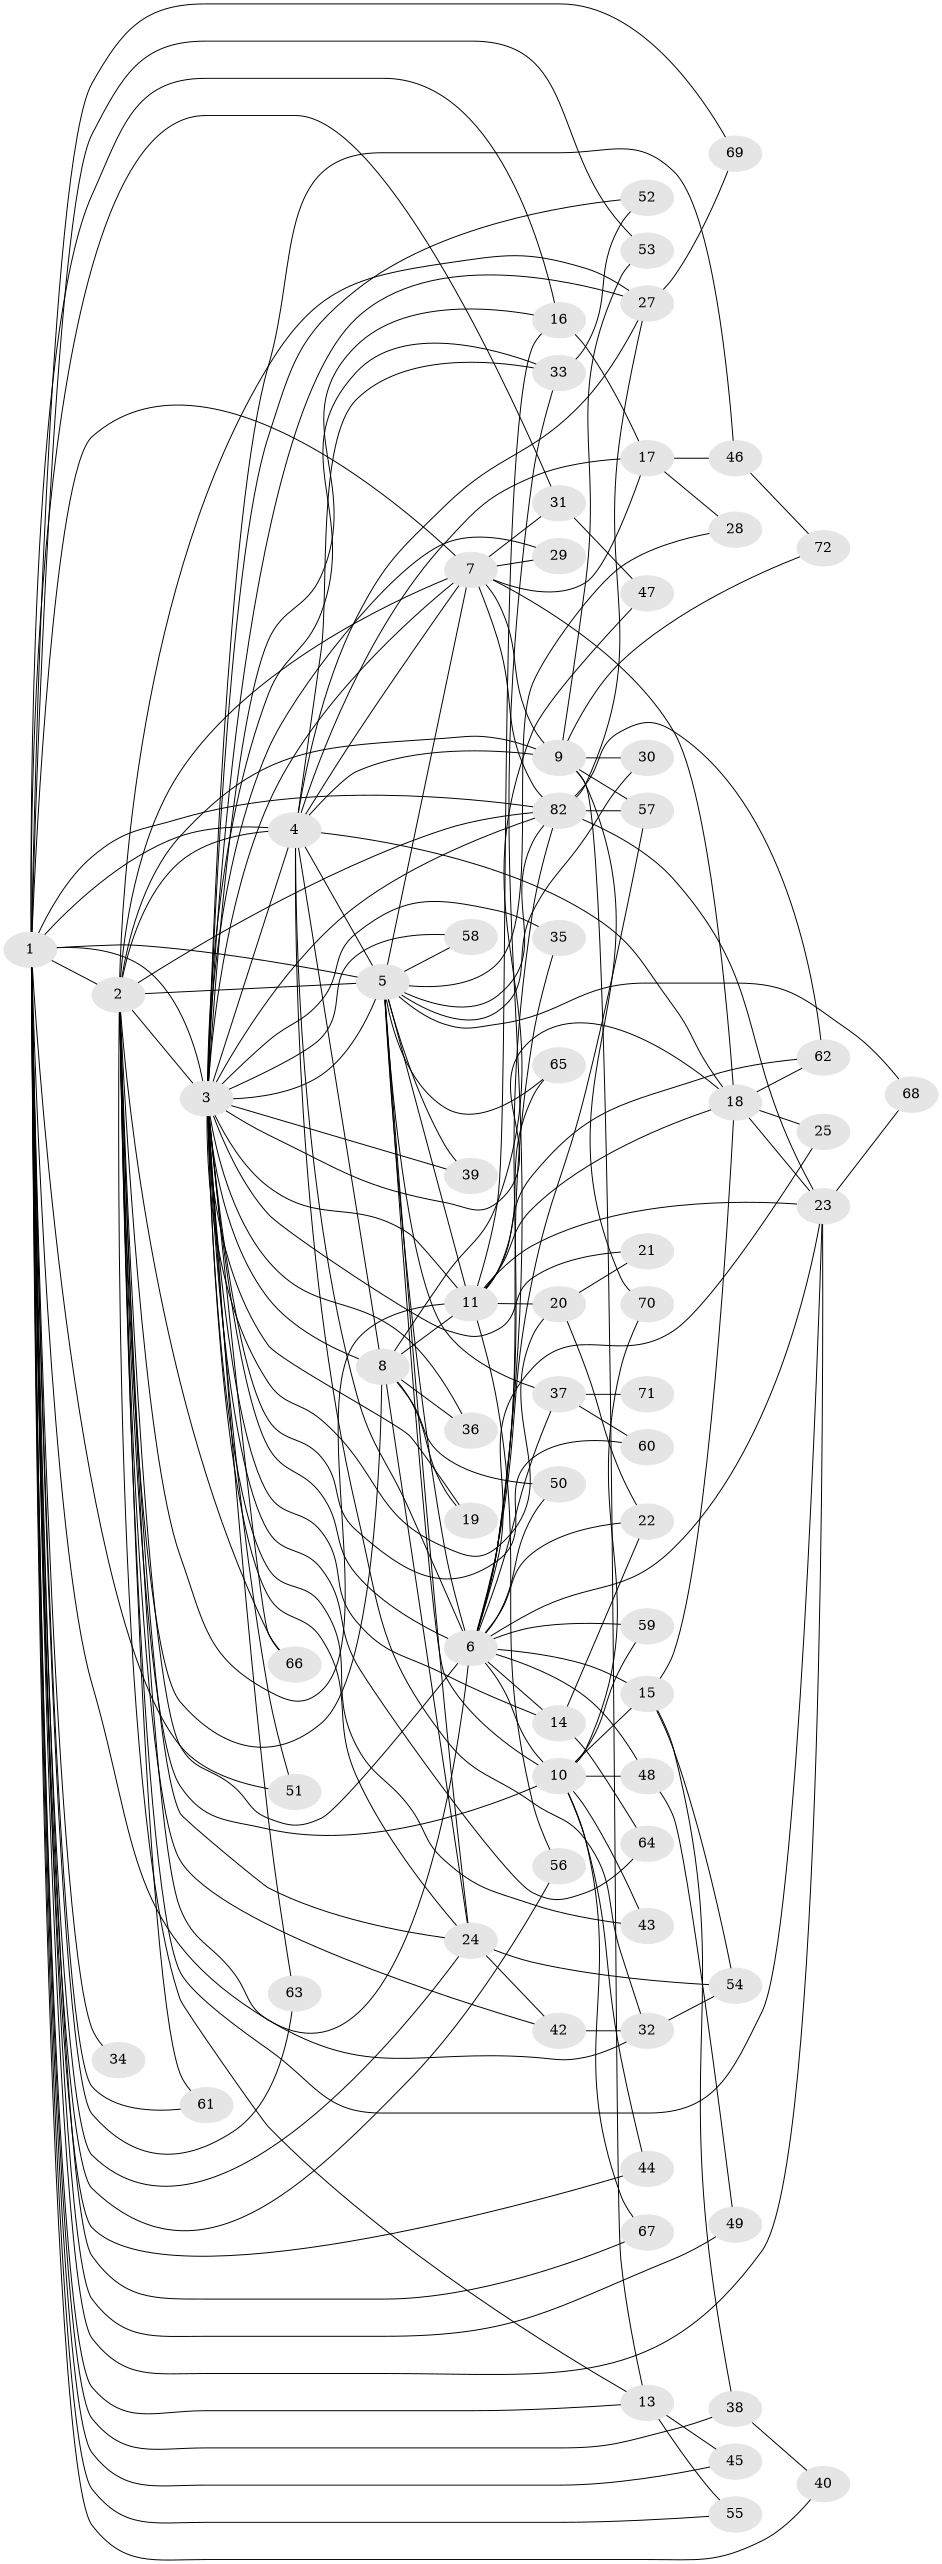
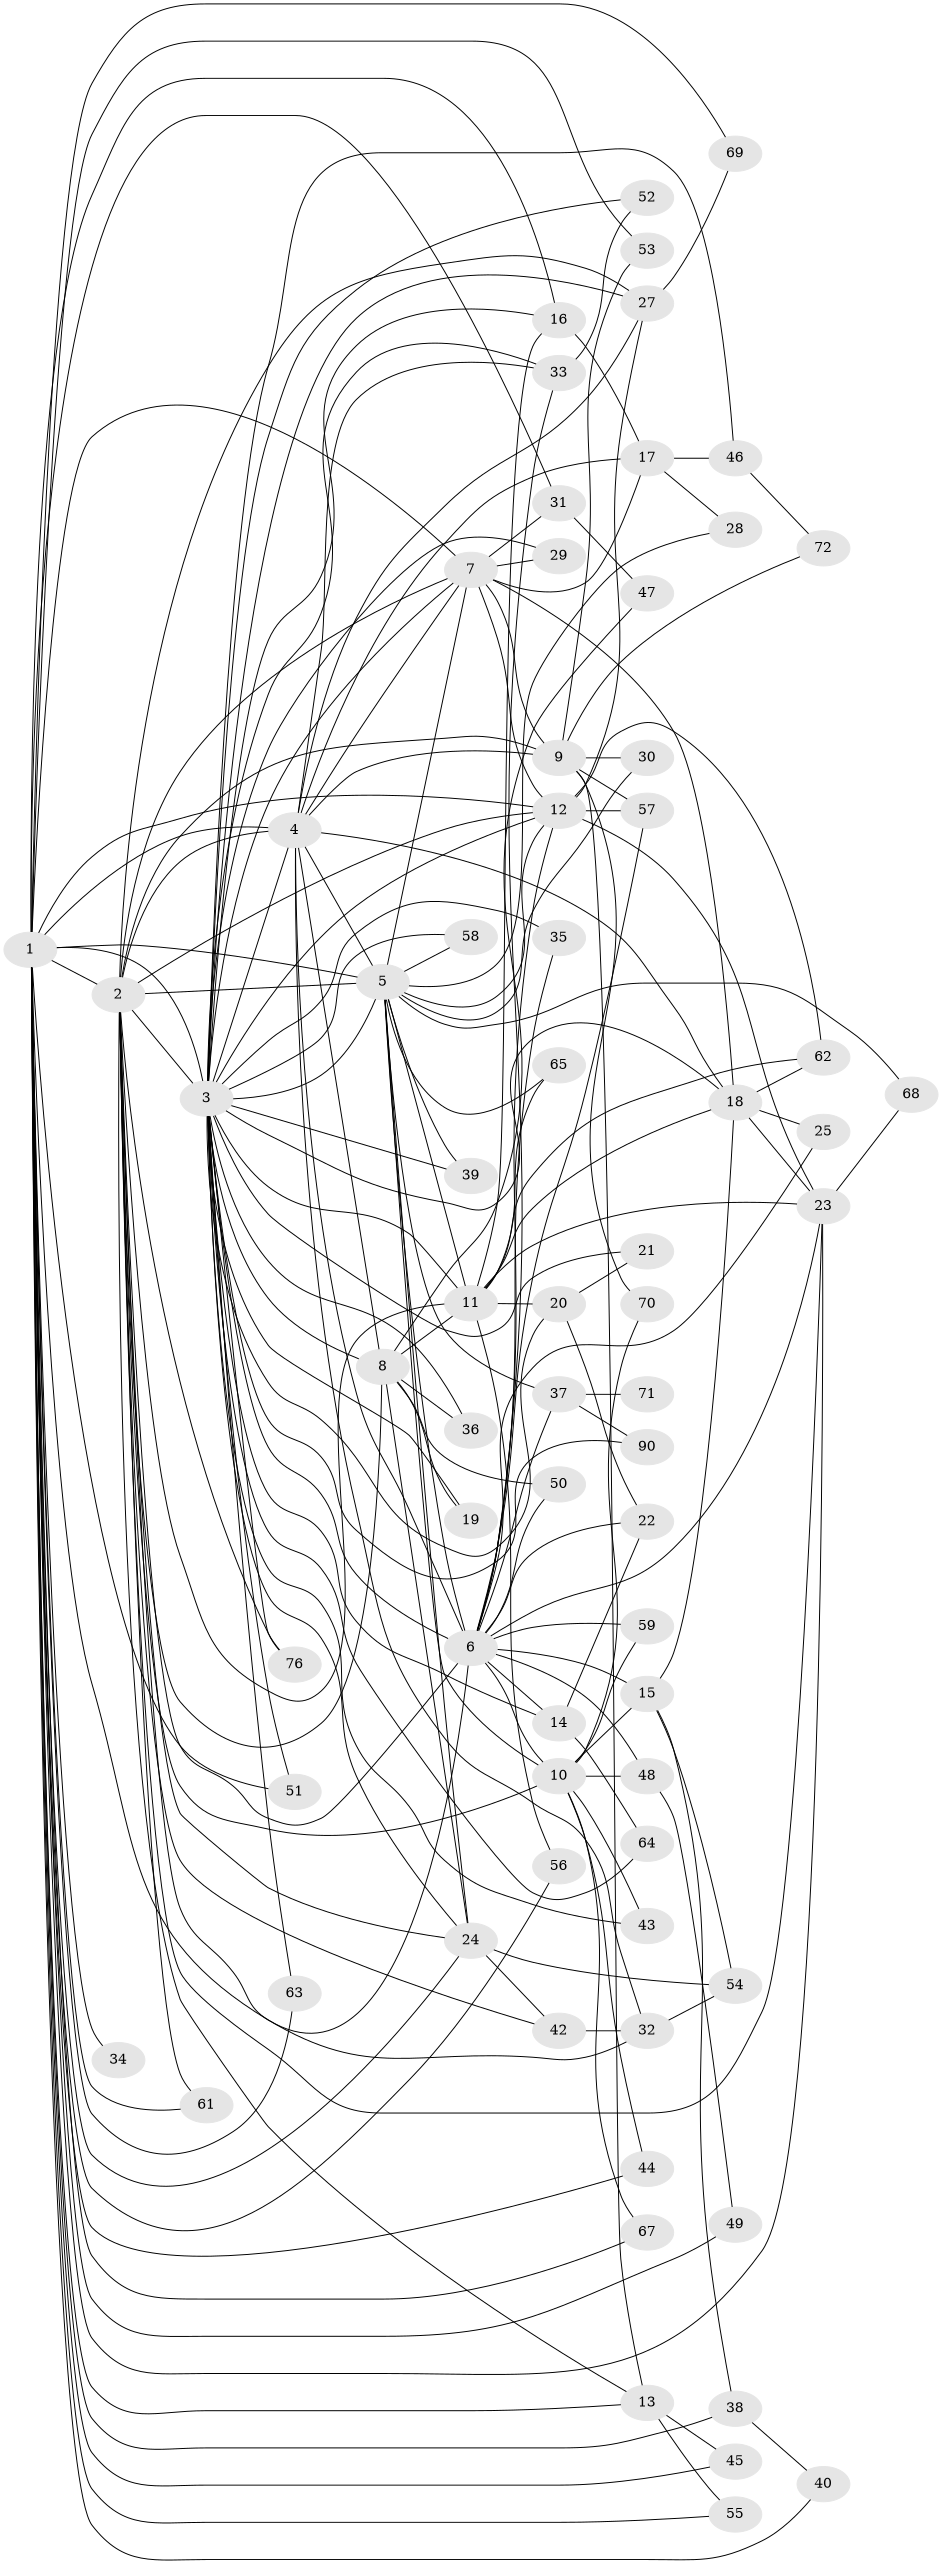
(559, 811) -> (559, 811)
(647, 1447) -> (647, 1447)
(295, 1665) -> (295, 1665)
